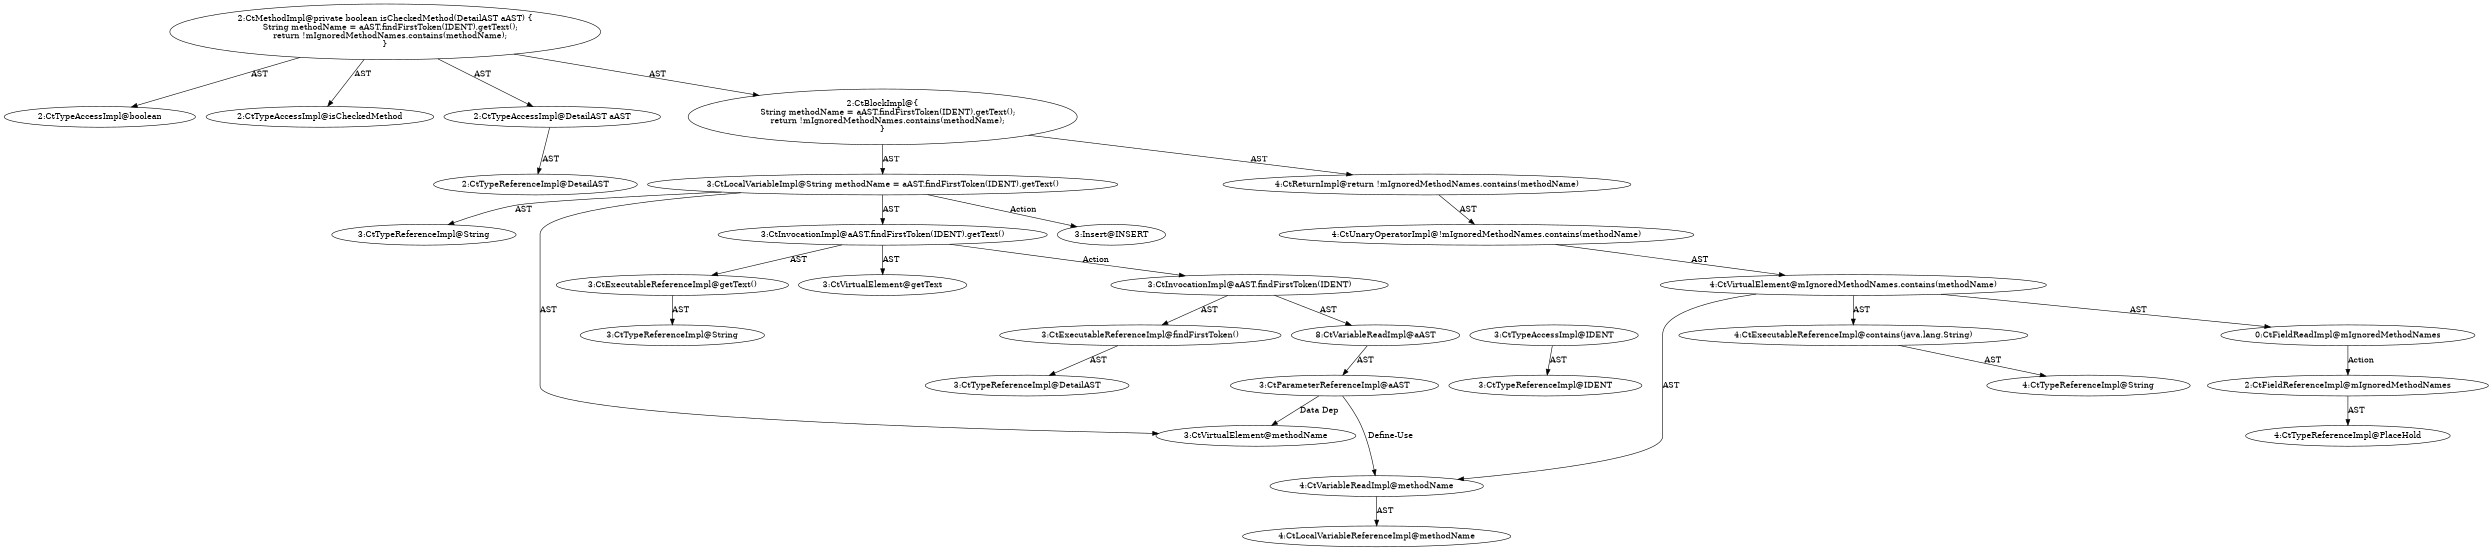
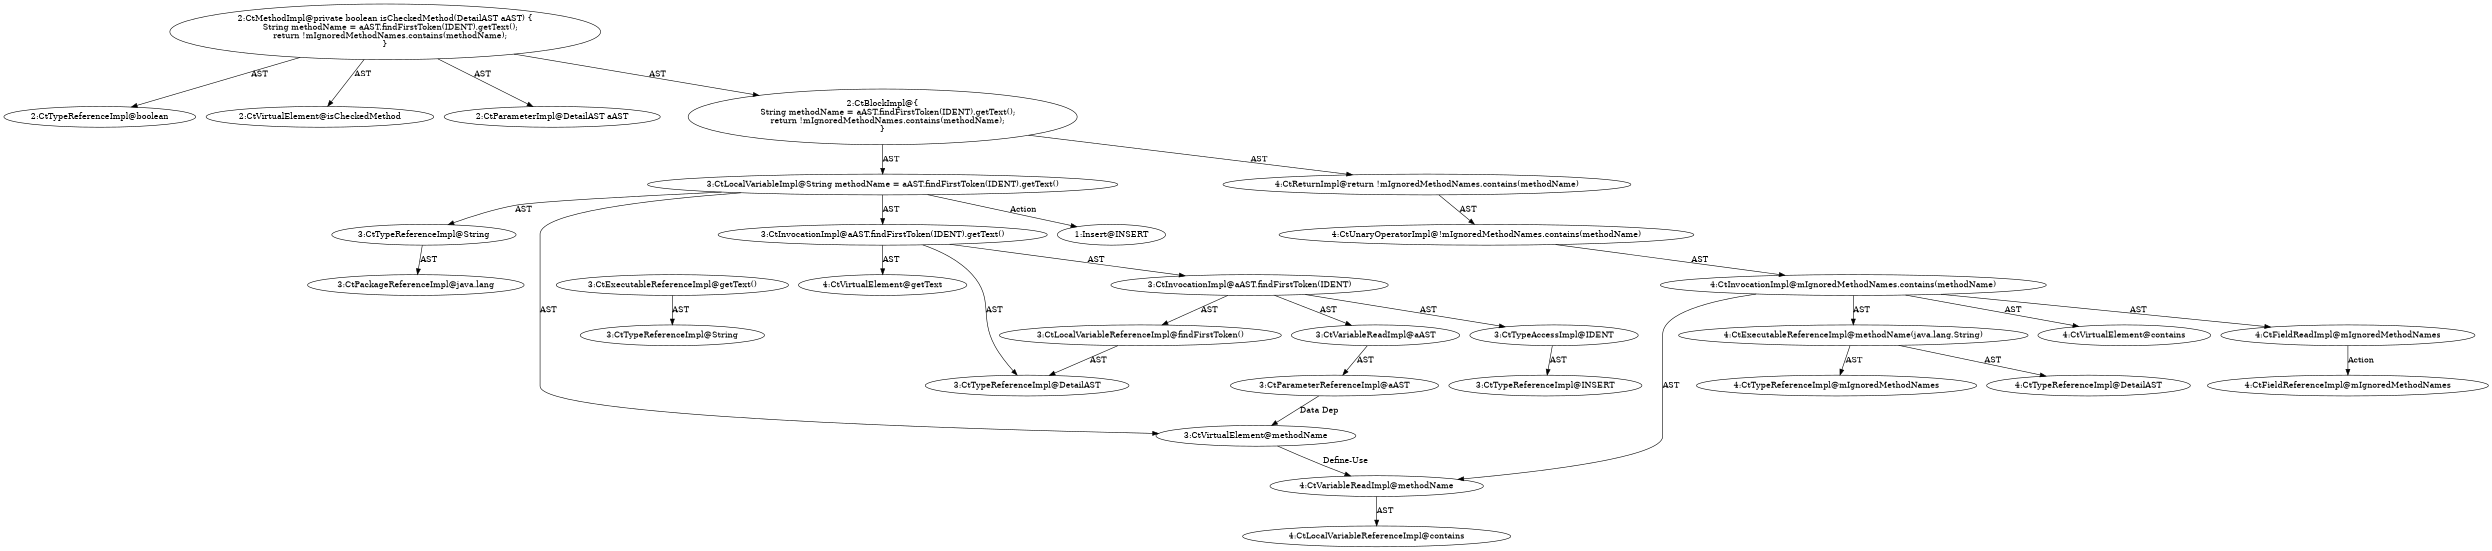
(100, 117) -> (100, 117)
(320, 117) -> (320, 117)
(552, 117) -> (552, 117)
(535, 185) -> none
(1111, 235) -> (1111, 235)
(780, 259) -> (984, 296)
(1096, 260) -> (1096, 260)
none -> (416, 285)
(883, 285) -> (883, 285)
(1853, 285) -> (1853, 285)
none -> (1402, 310)
(1140, 335) -> (1140, 335)
(1376, 335) -> (1376, 335)
(1853, 335) -> (1853, 335)
none -> (2124, 335)
(2348, 335) -> (2348, 335)
(1545, 386) -> (1545, 386)
none -> (1837, 386)
(2088, 386) -> (2088, 386)
(2348, 386) -> (2348, 386)
(1363, 431) -> (1311, 460)
(2348, 436) -> none
(1377, 536) -> (1377, 536)
